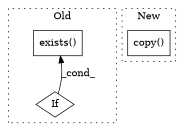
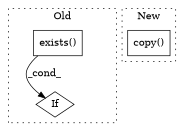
(61, 78) -> (26, 75)
